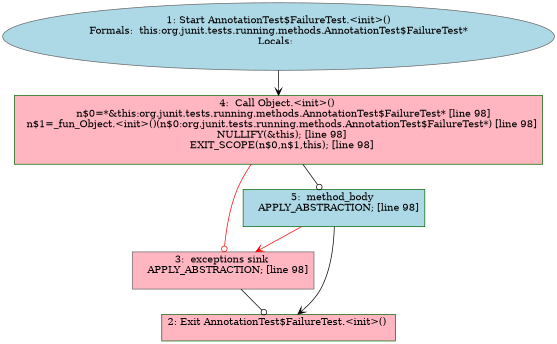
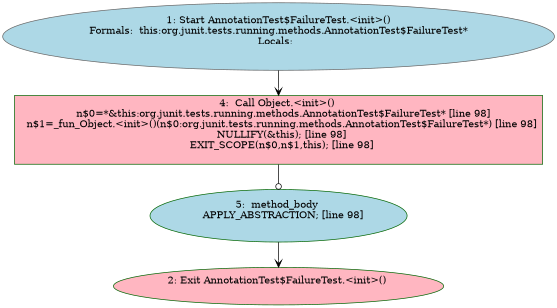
(334, 208) -> (279, 216)
(223, 271) -> none
(279, 328) -> (279, 286)
